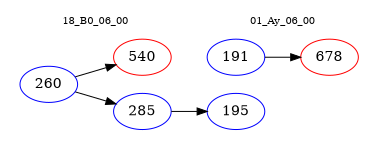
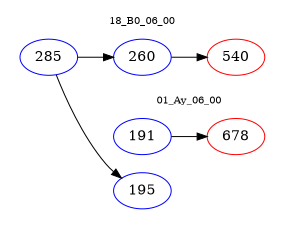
(91, 96) -> (91, 57)
